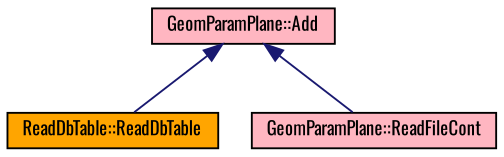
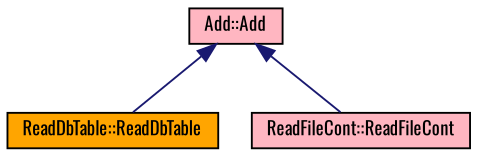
(243, 26) -> (236, 26)
(374, 131) -> (361, 131)
